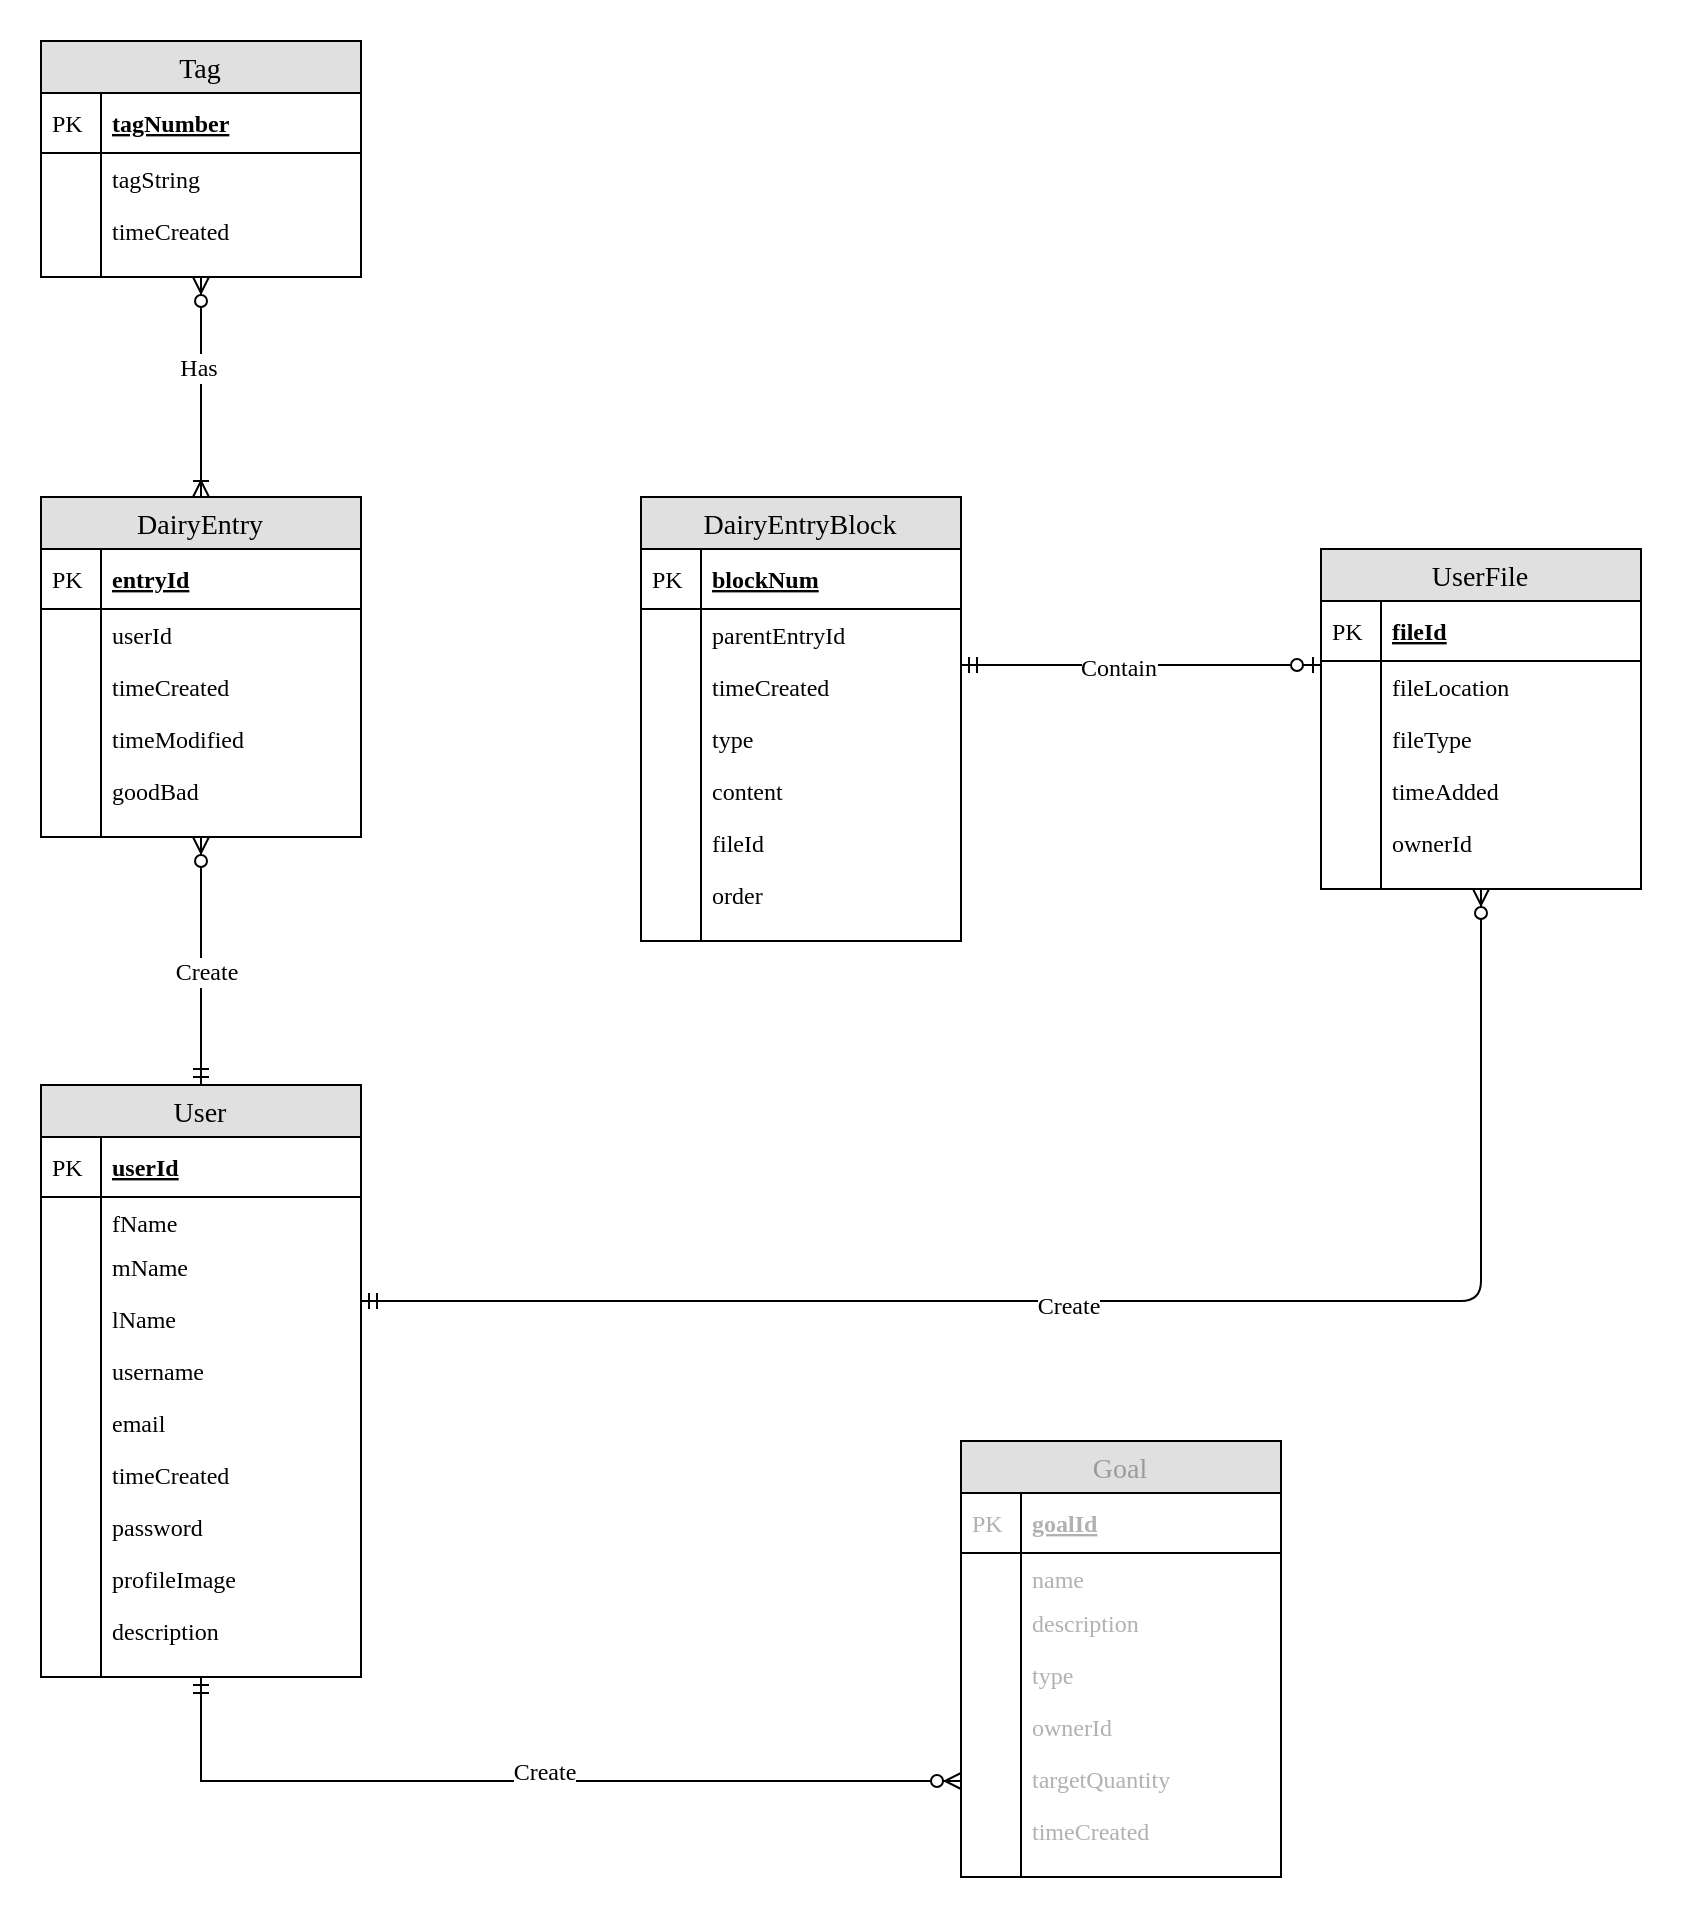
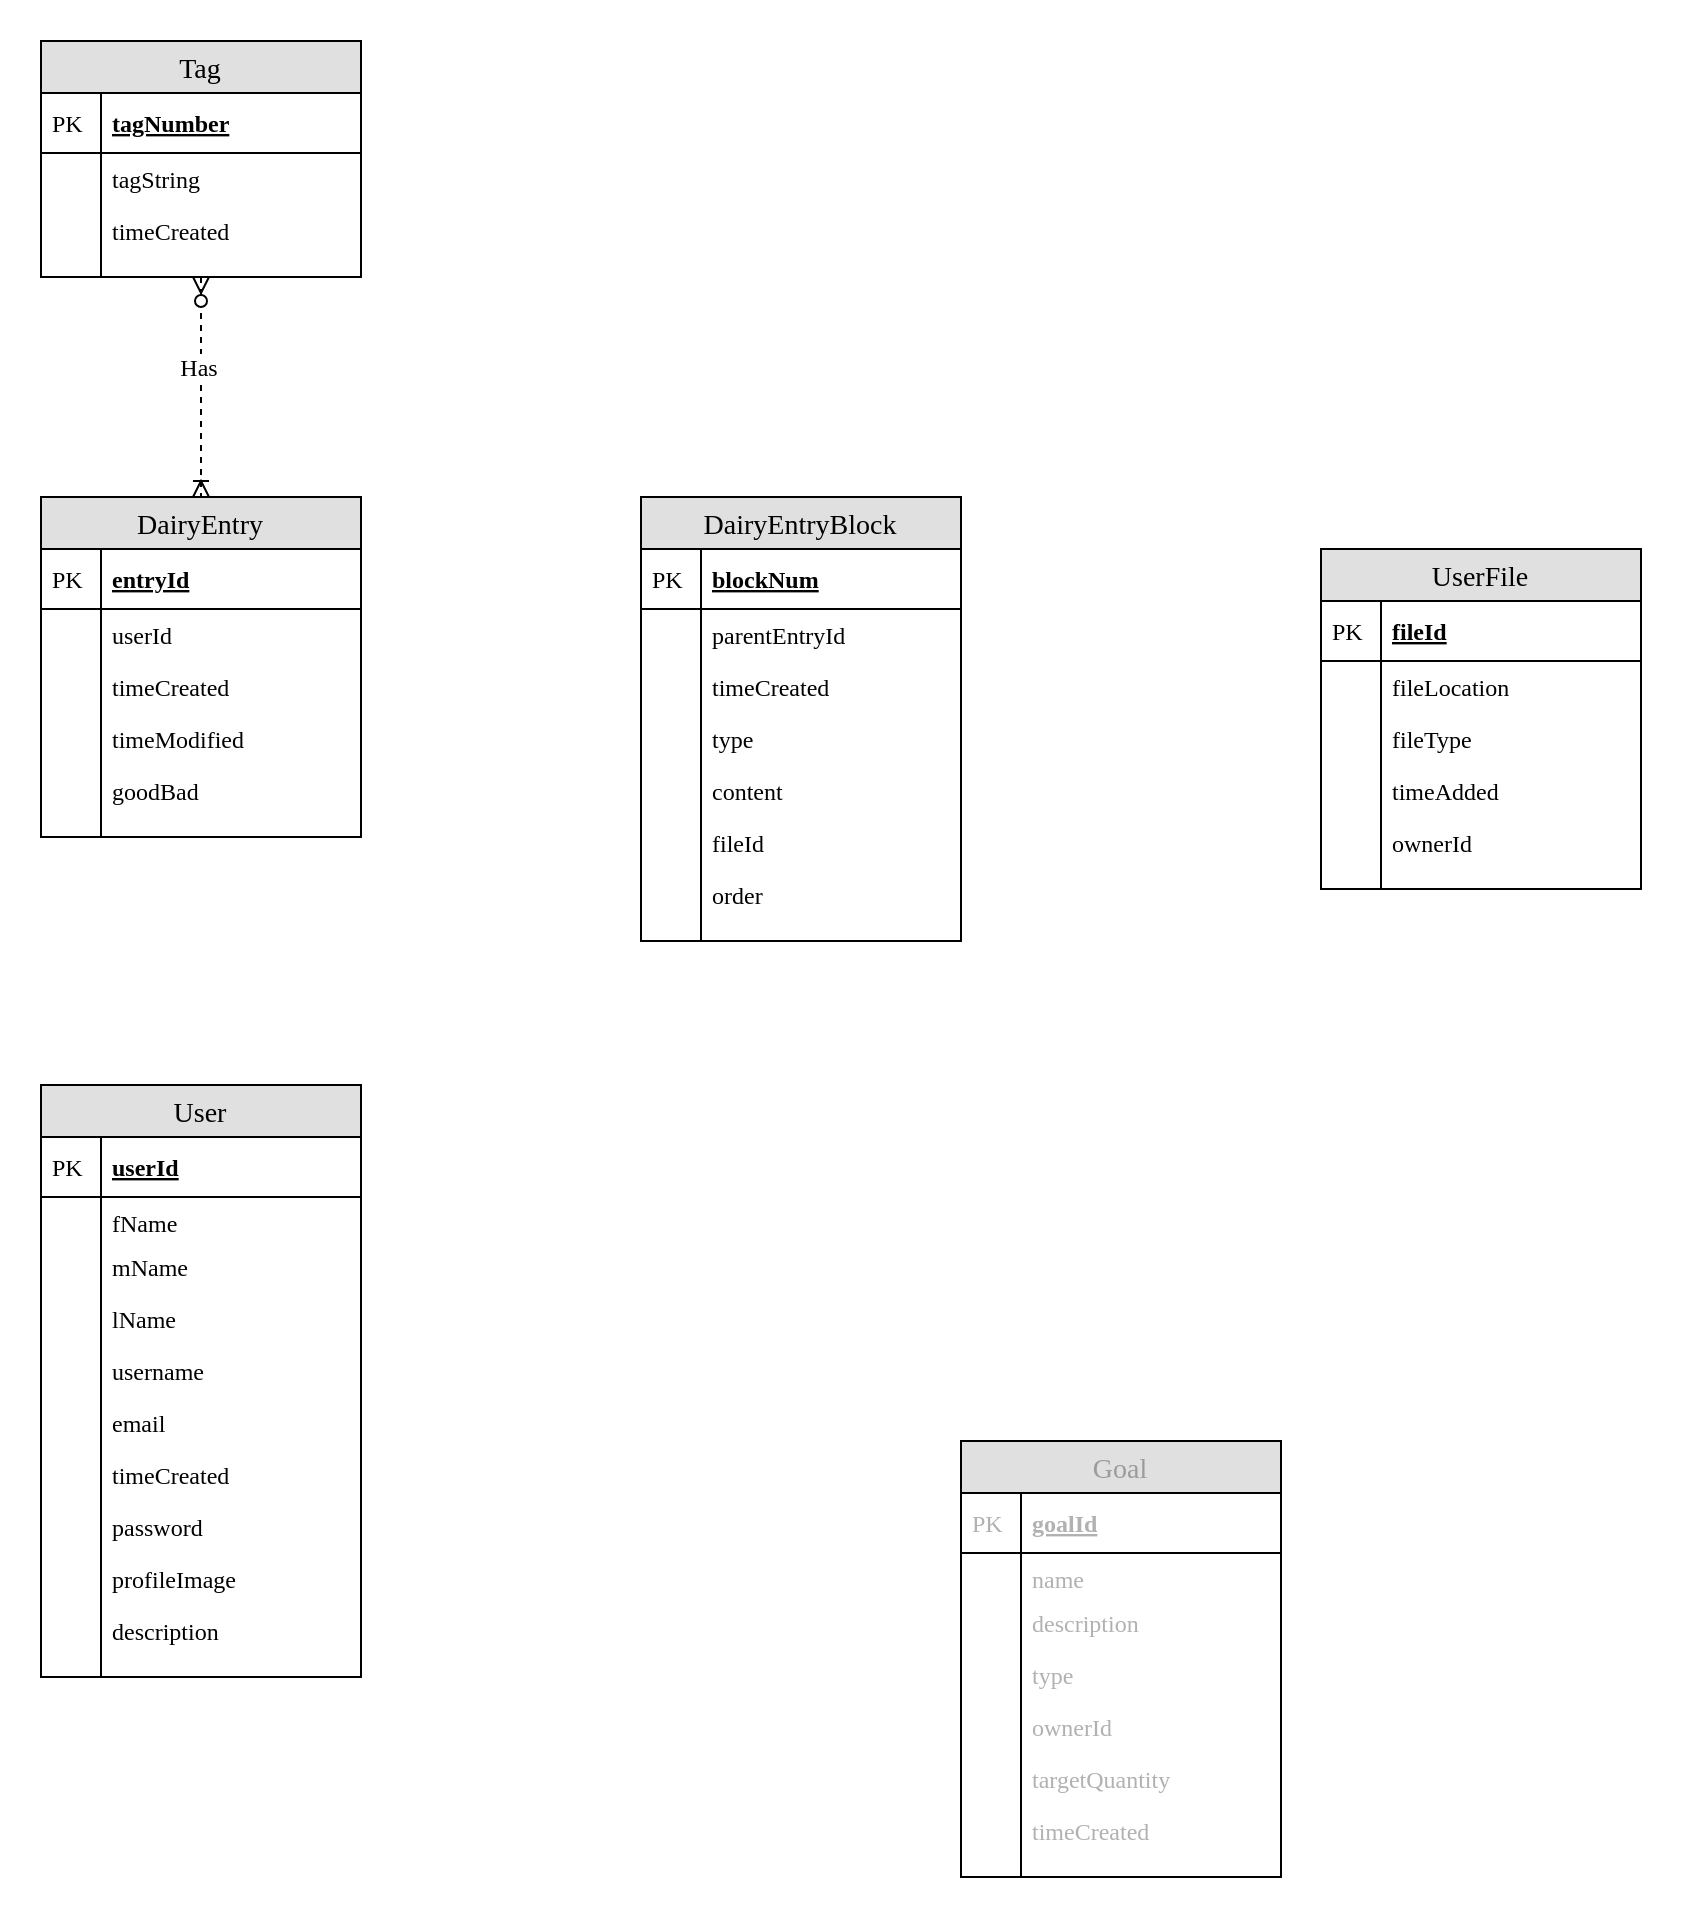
(201, 438) -> (201, 438)
(1143, 665) -> none
(201, 899) -> none
(1121, 1301) -> none
(530, 1781) -> none
